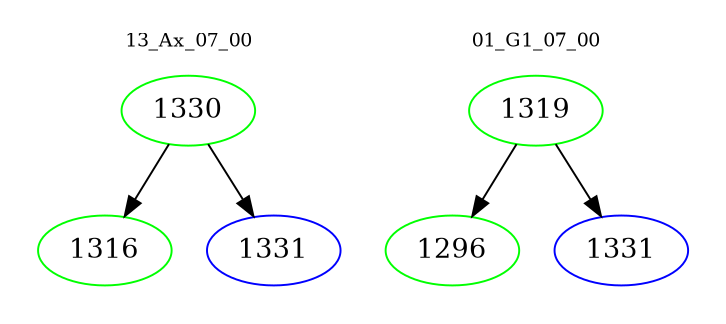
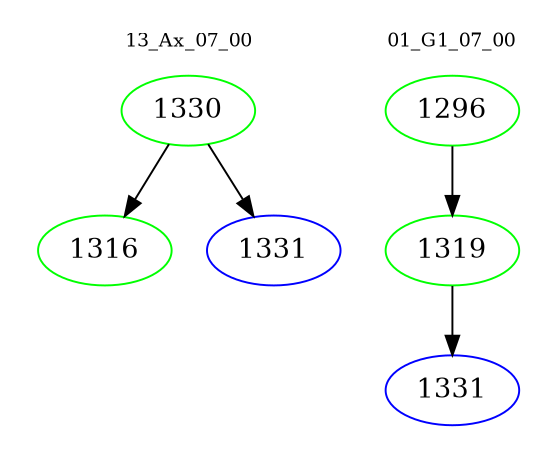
(500, 172) -> (452, 171)
